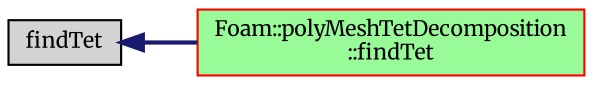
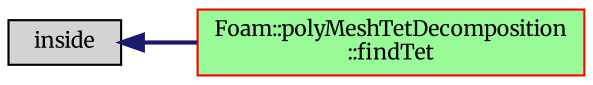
(65, 42) -> (65, 42)
